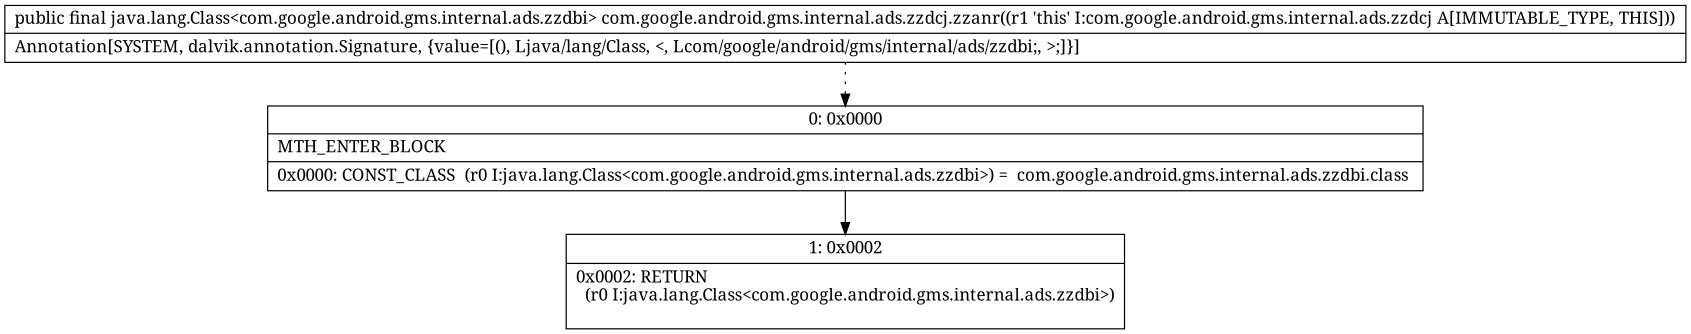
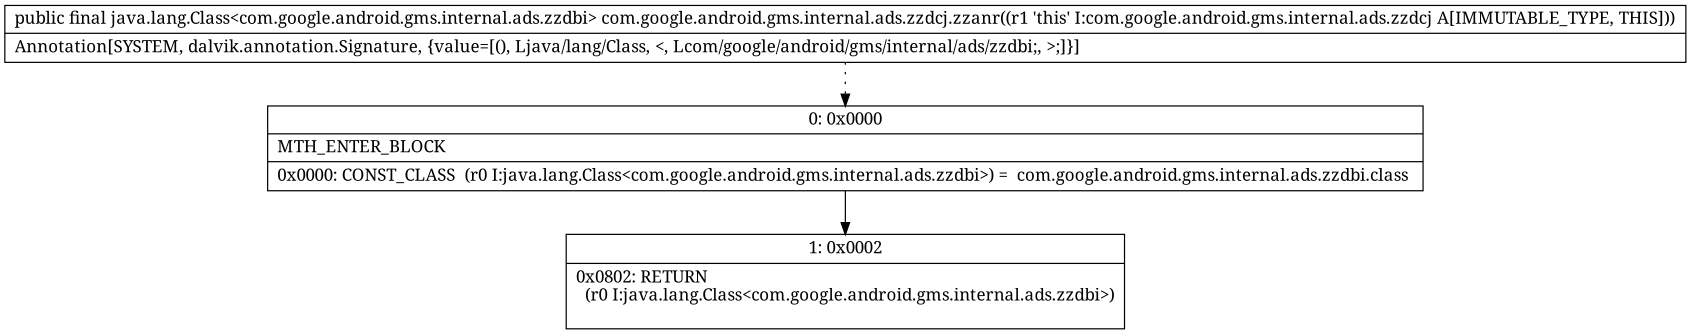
(647, 277) -> (647, 277)
